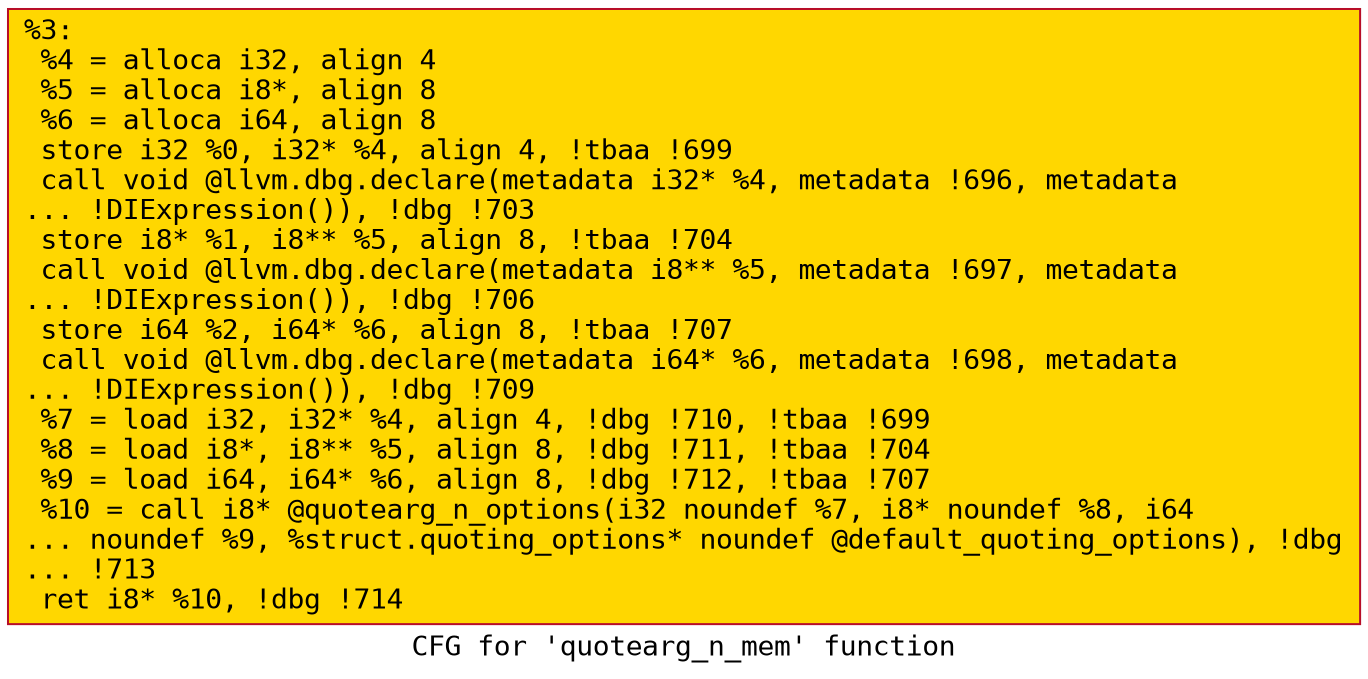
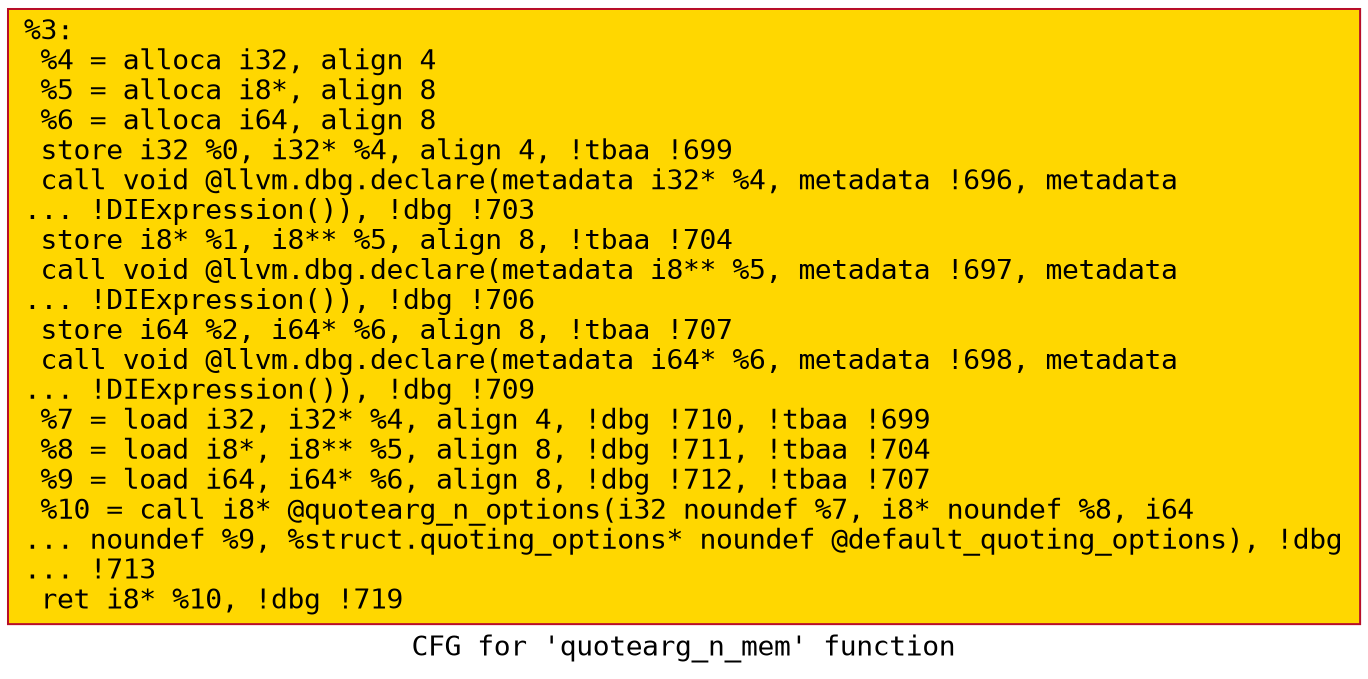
(214, 600) -> (214, 600)
